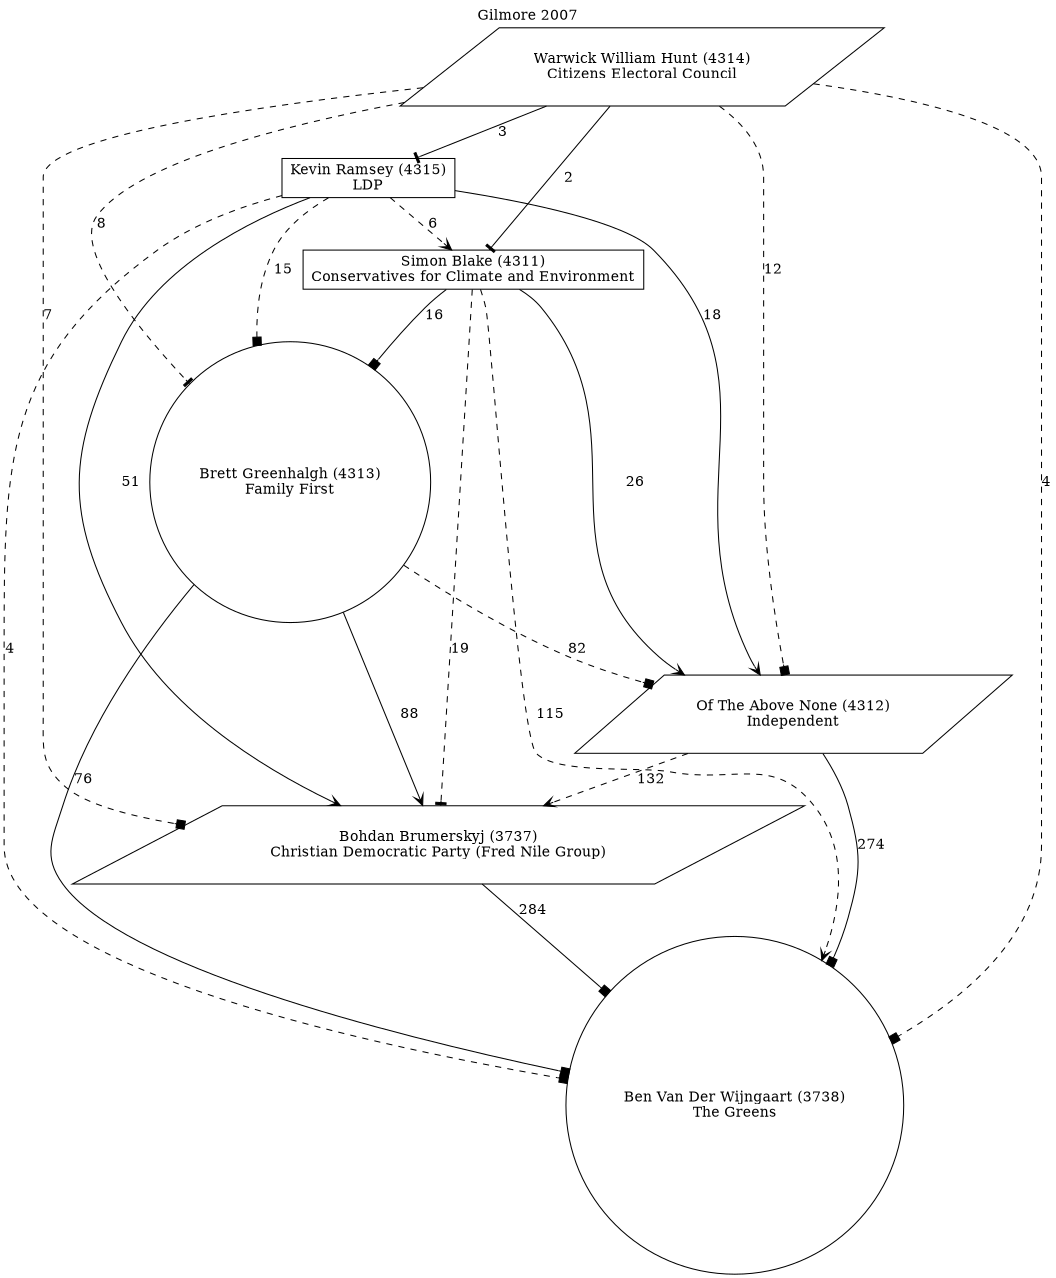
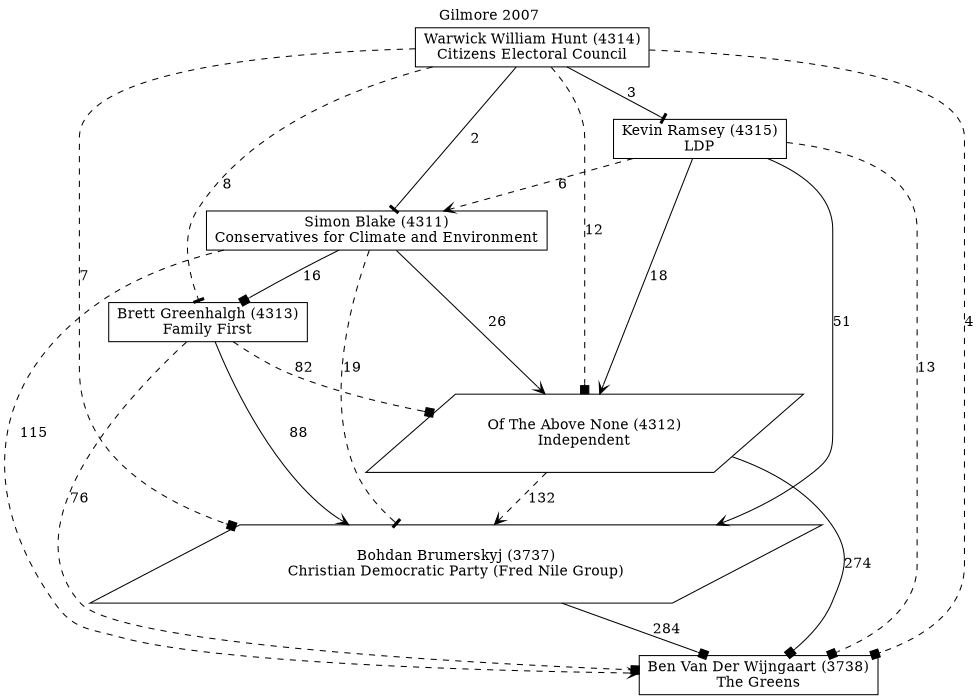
(642, 67) -> (532, 47)
(272, 255) -> none
(290, 482) -> (208, 322)
(10, 649) -> (927, 368)
(140, 942) -> (198, 636)
(735, 1105) -> (759, 675)
